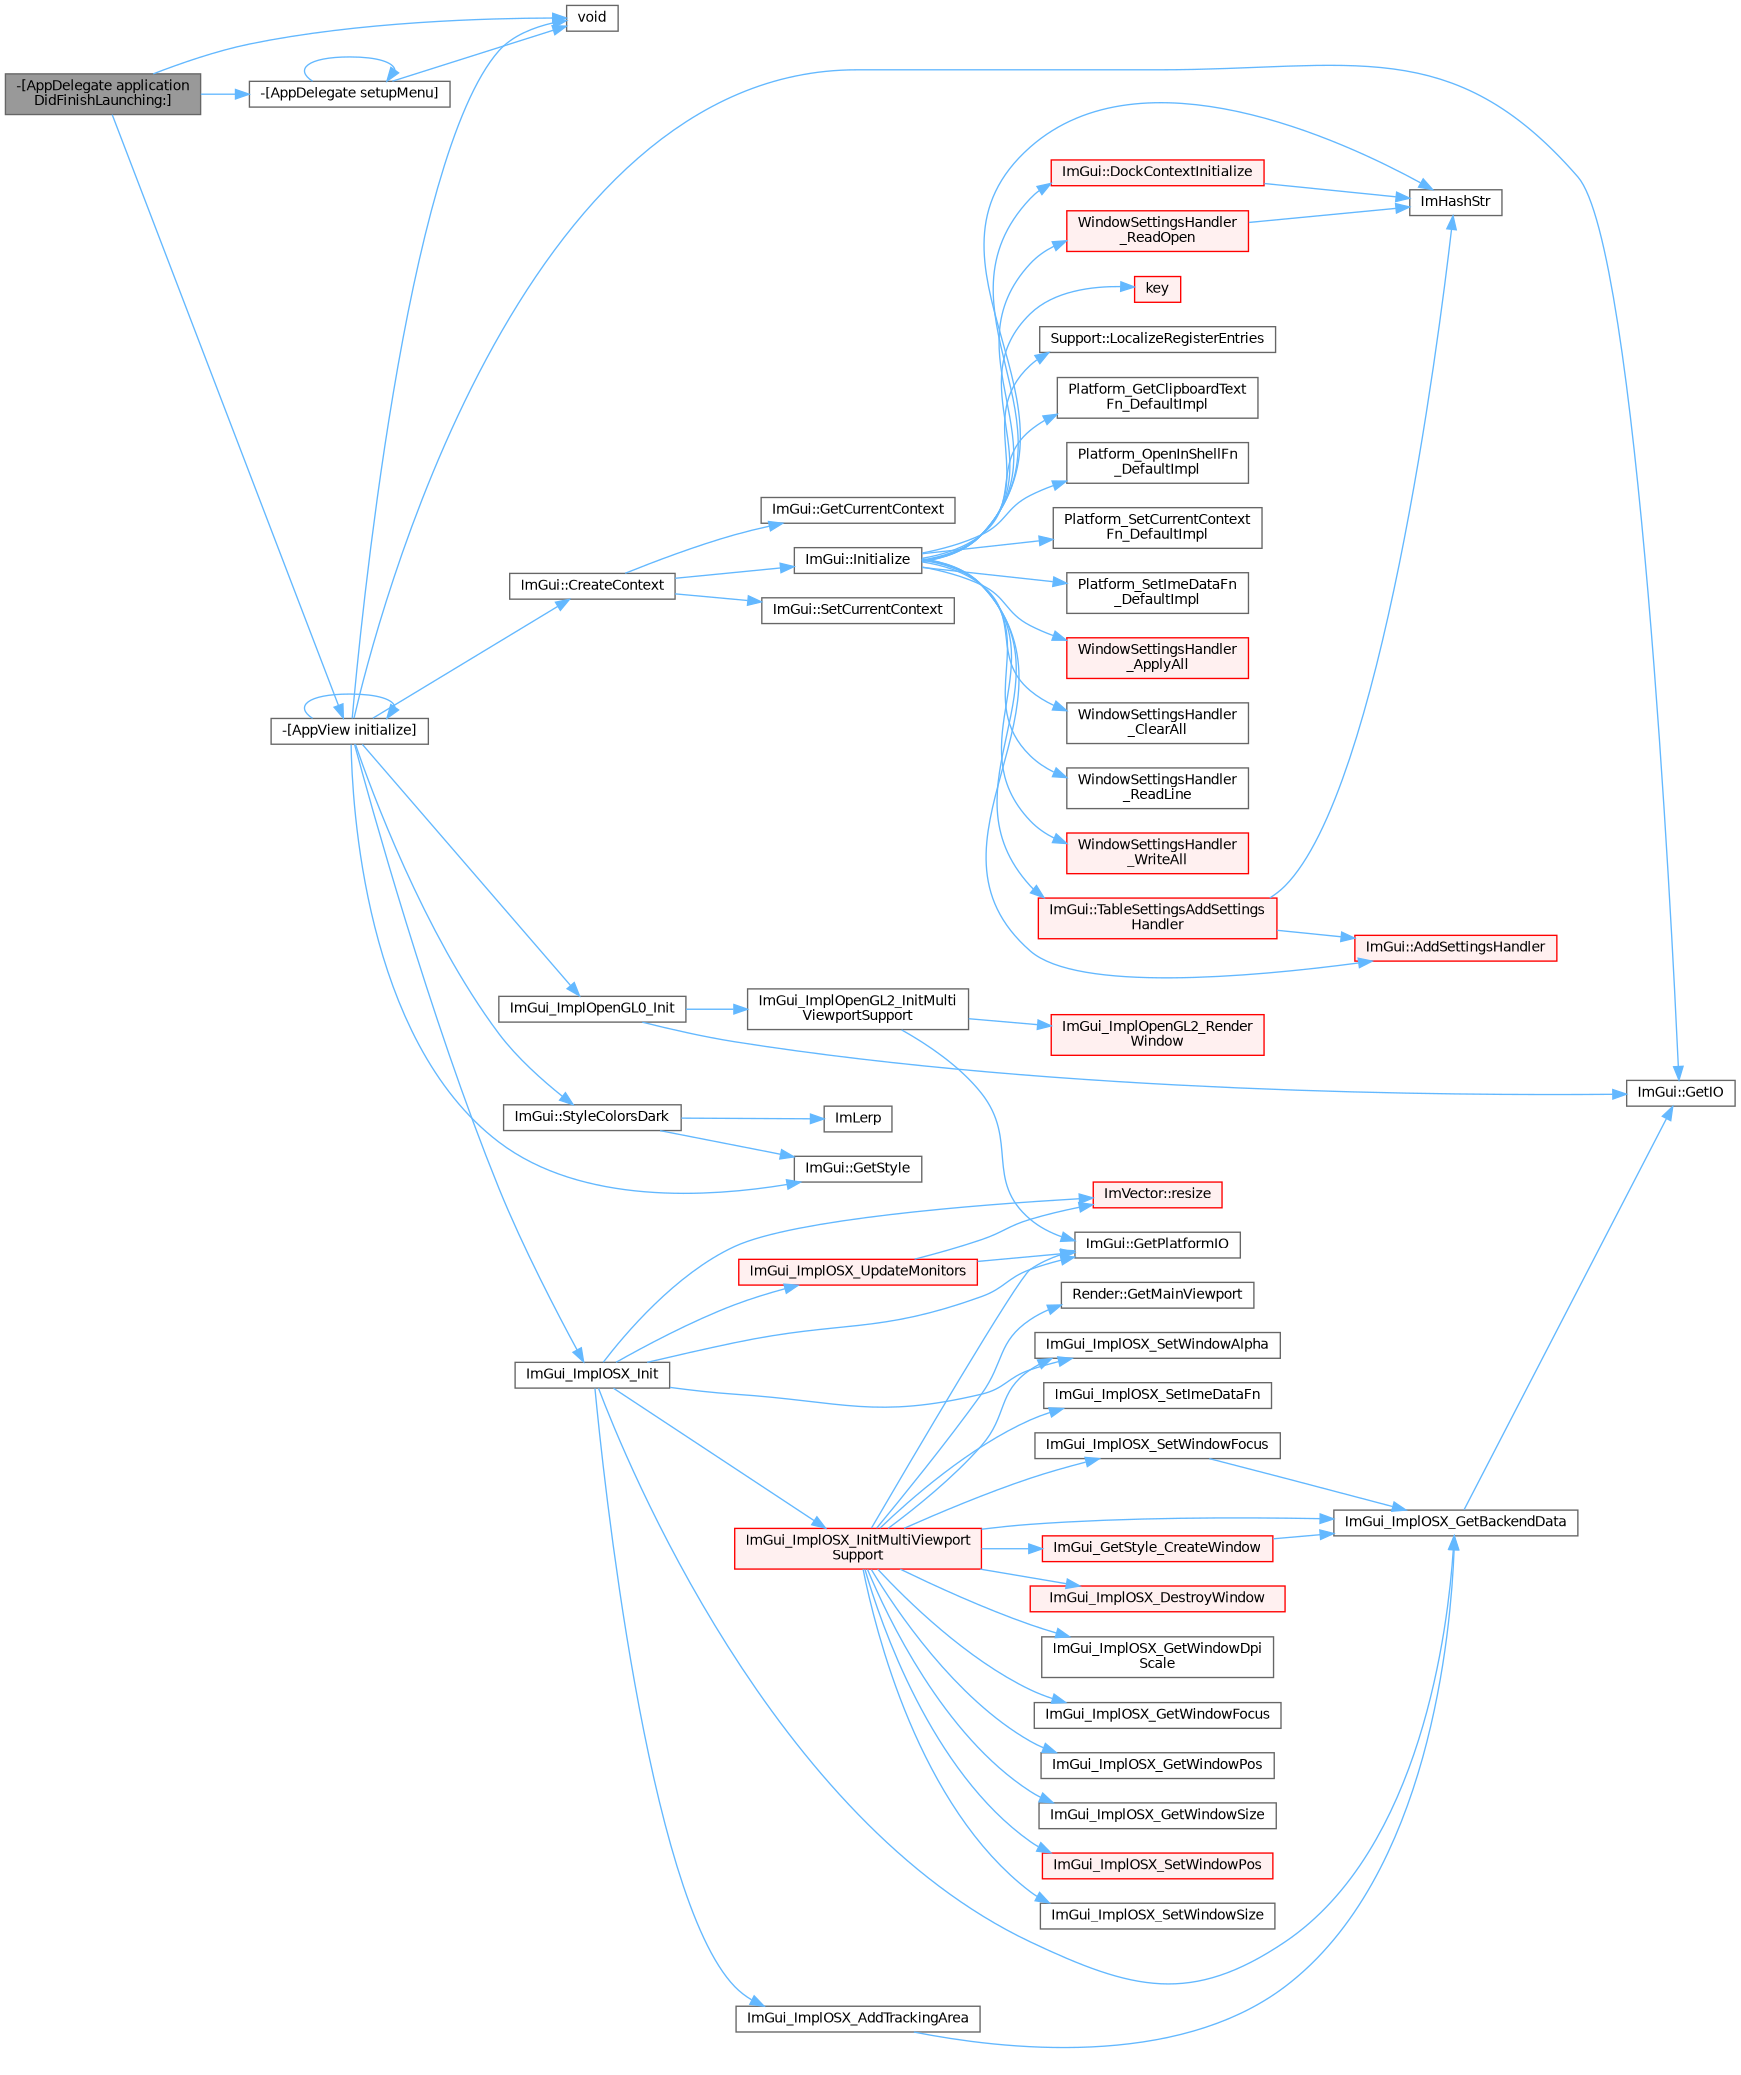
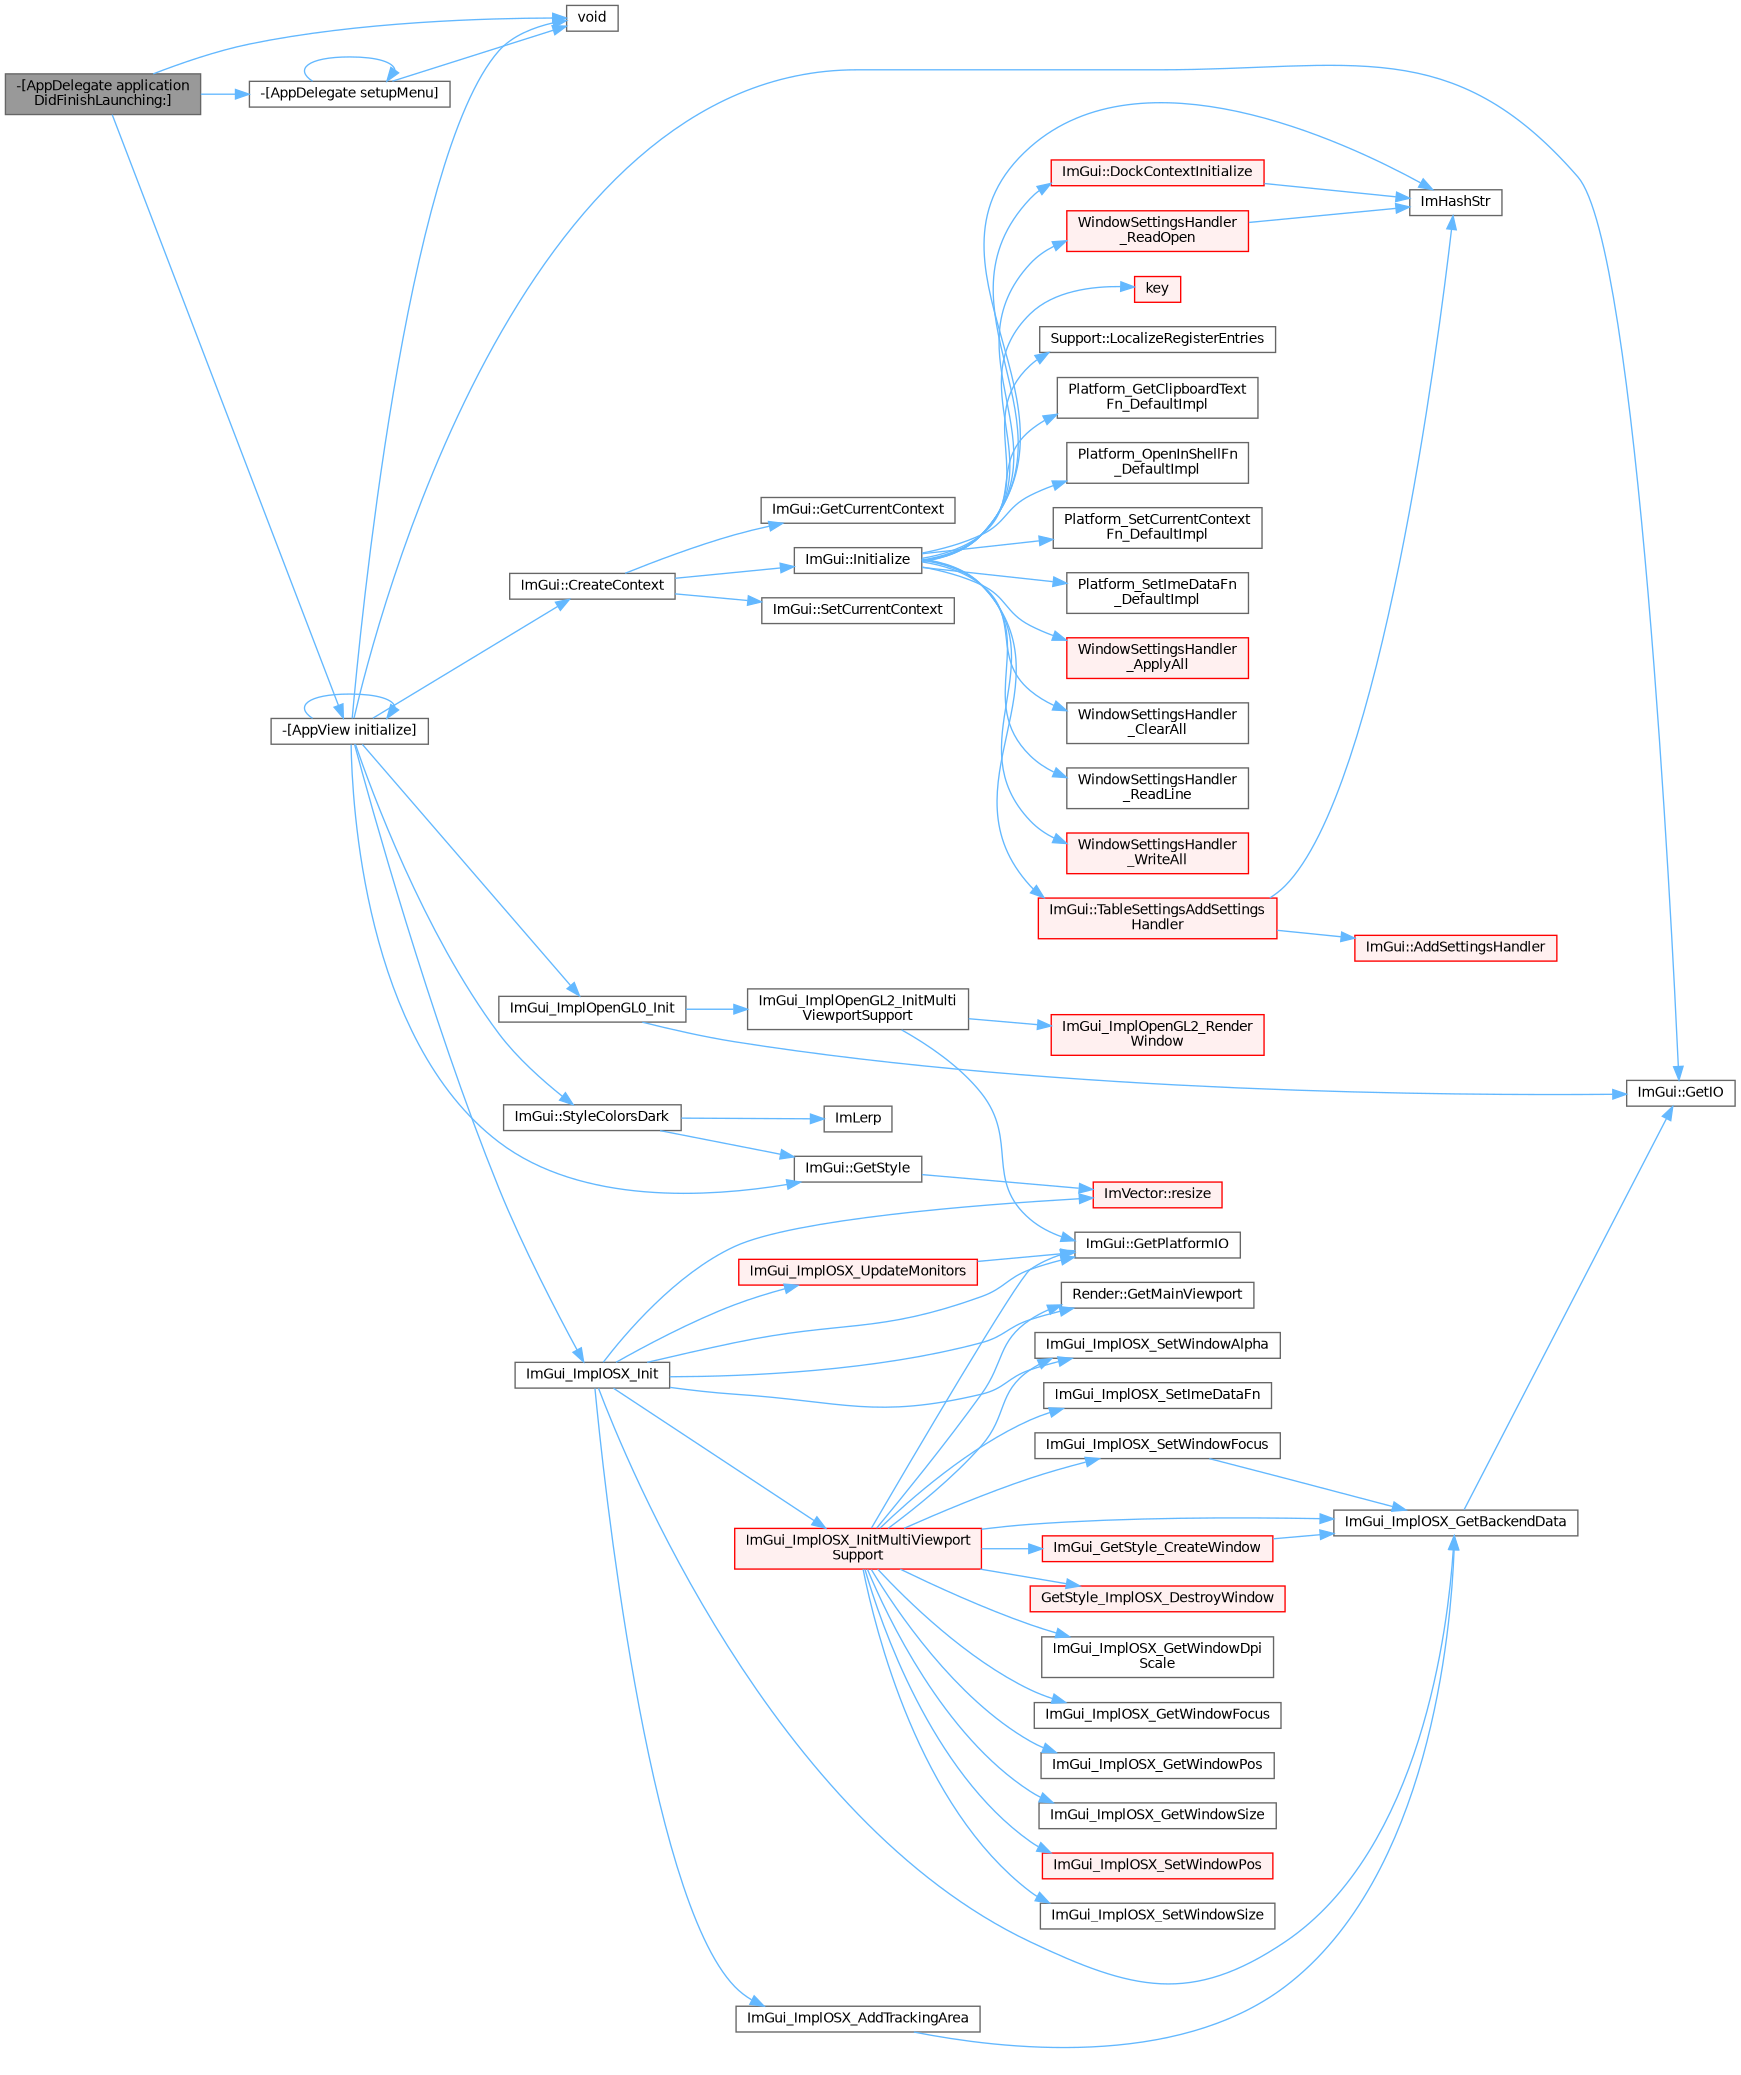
(995, 901) -> none
(997, 1233) -> (996, 1181)
none -> (869, 1364)
(1158, 1599) -> (1158, 1599)
